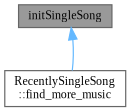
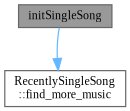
(73, 55) -> (57, 43)
